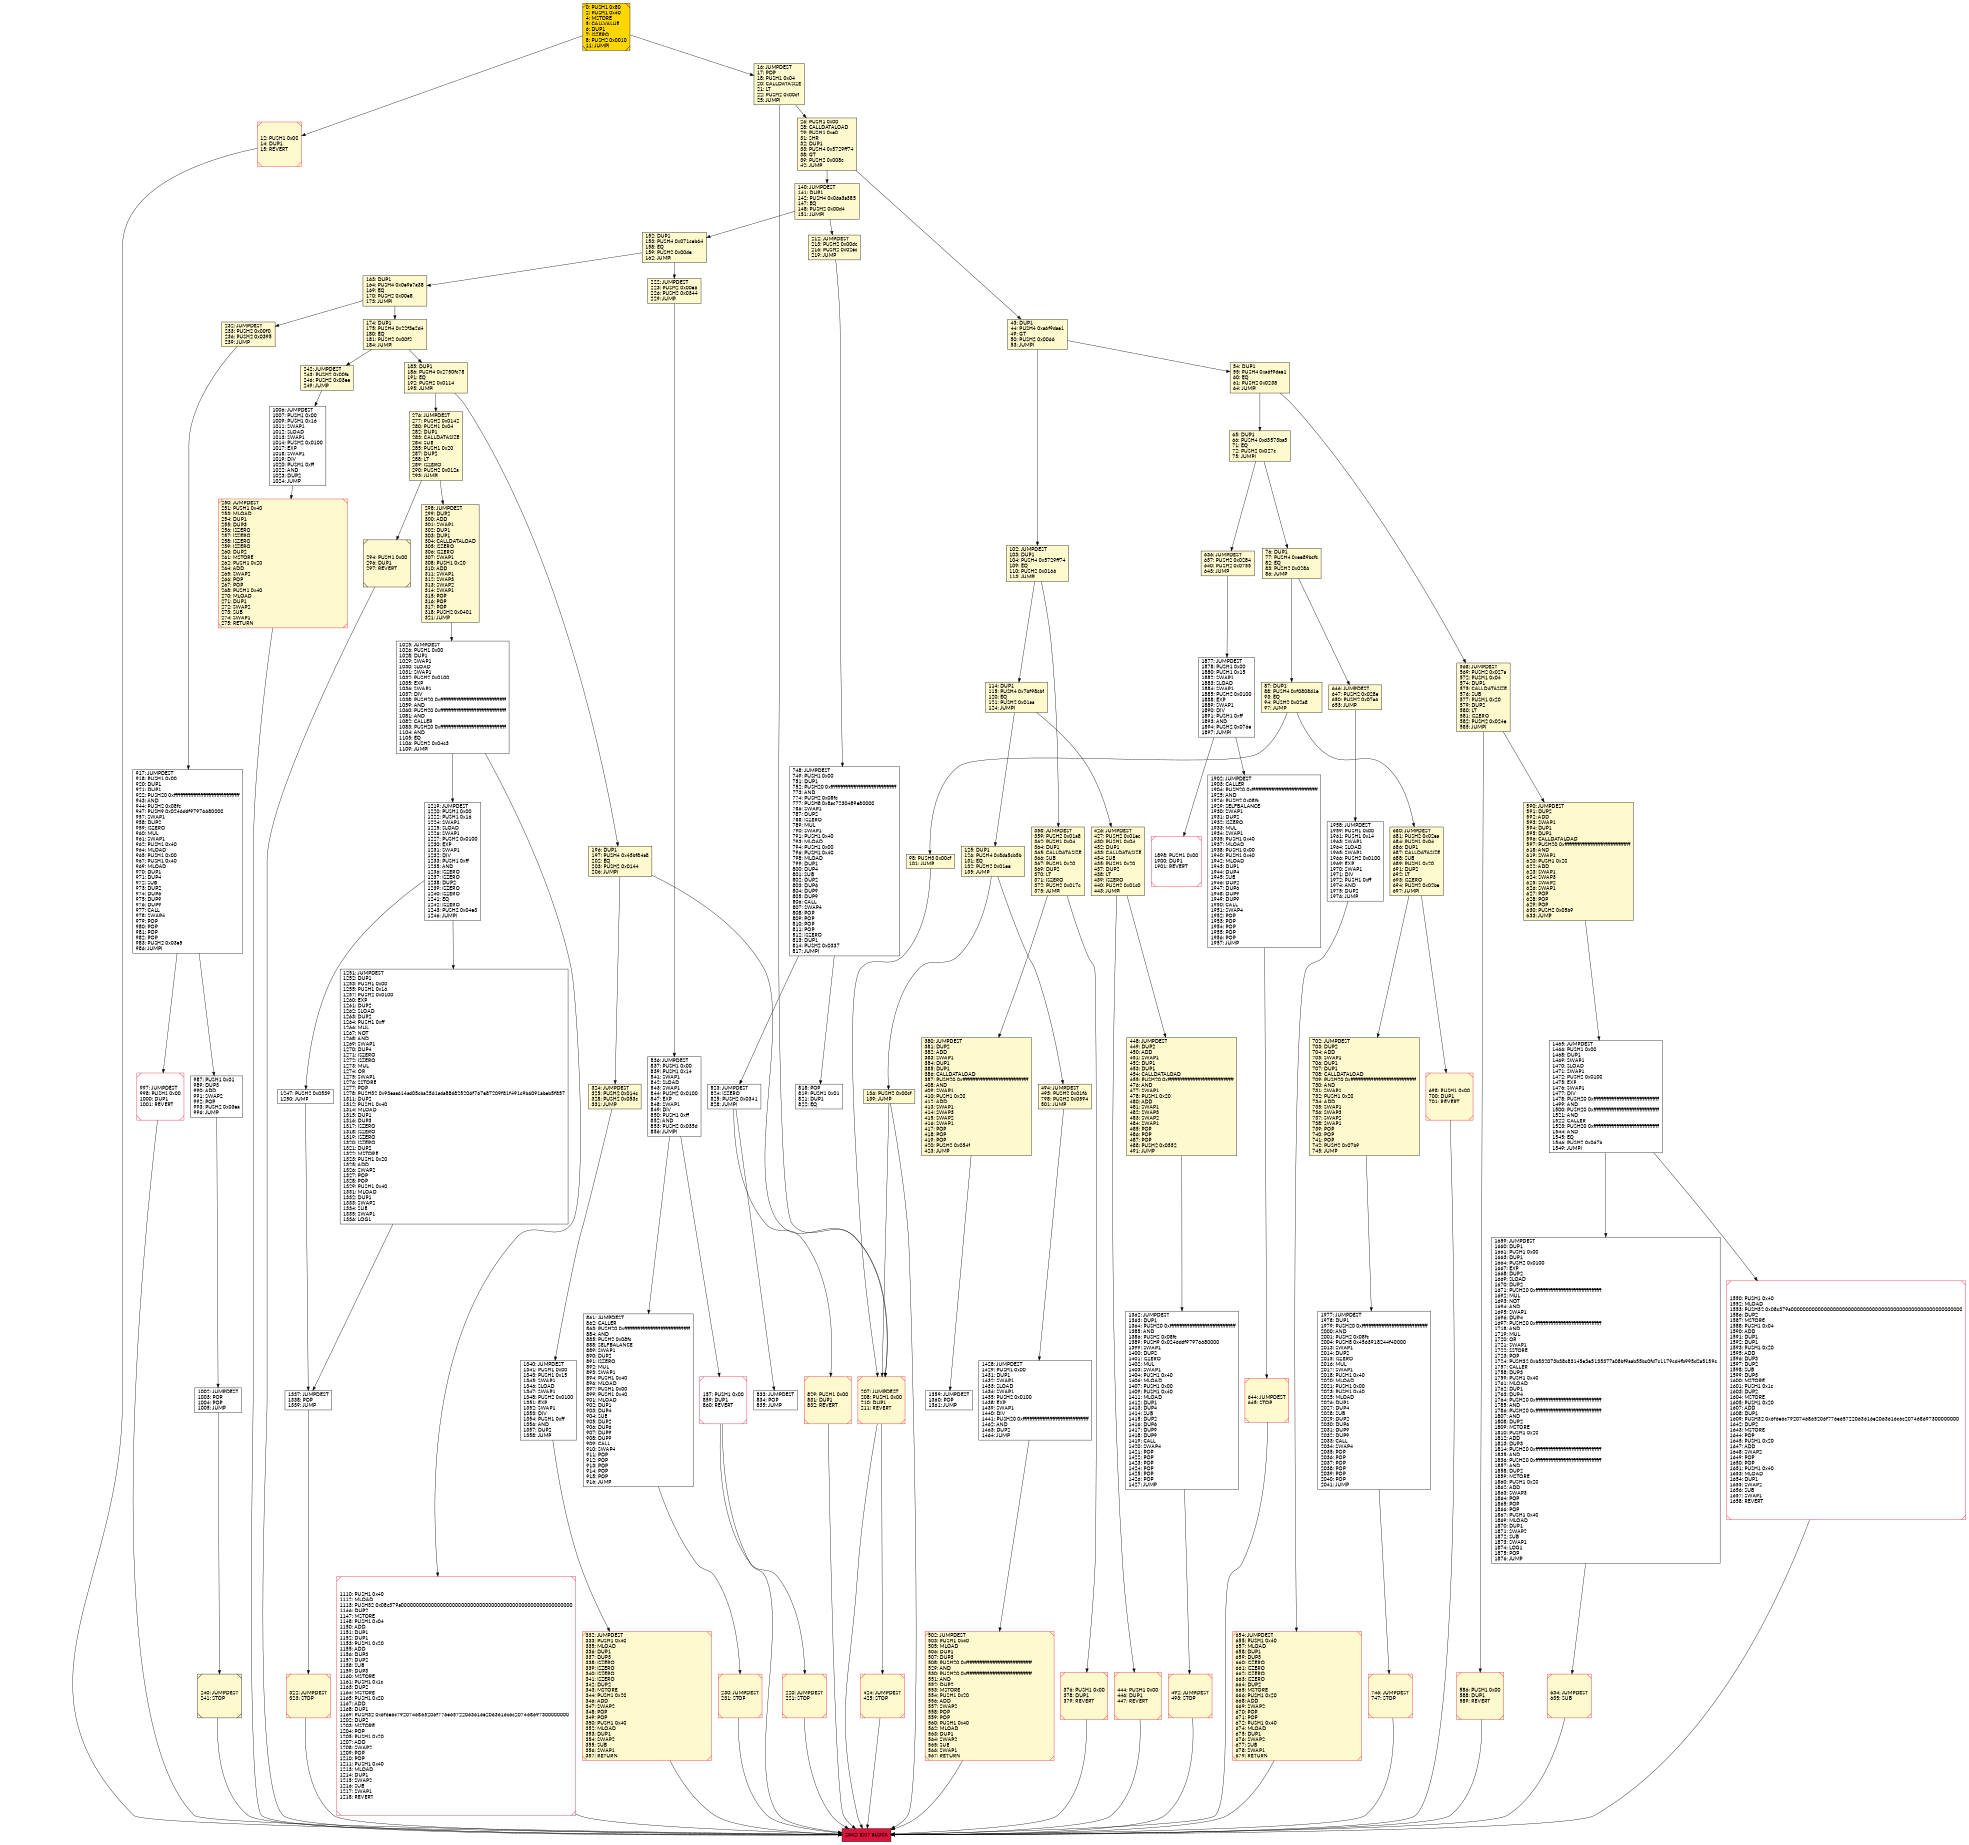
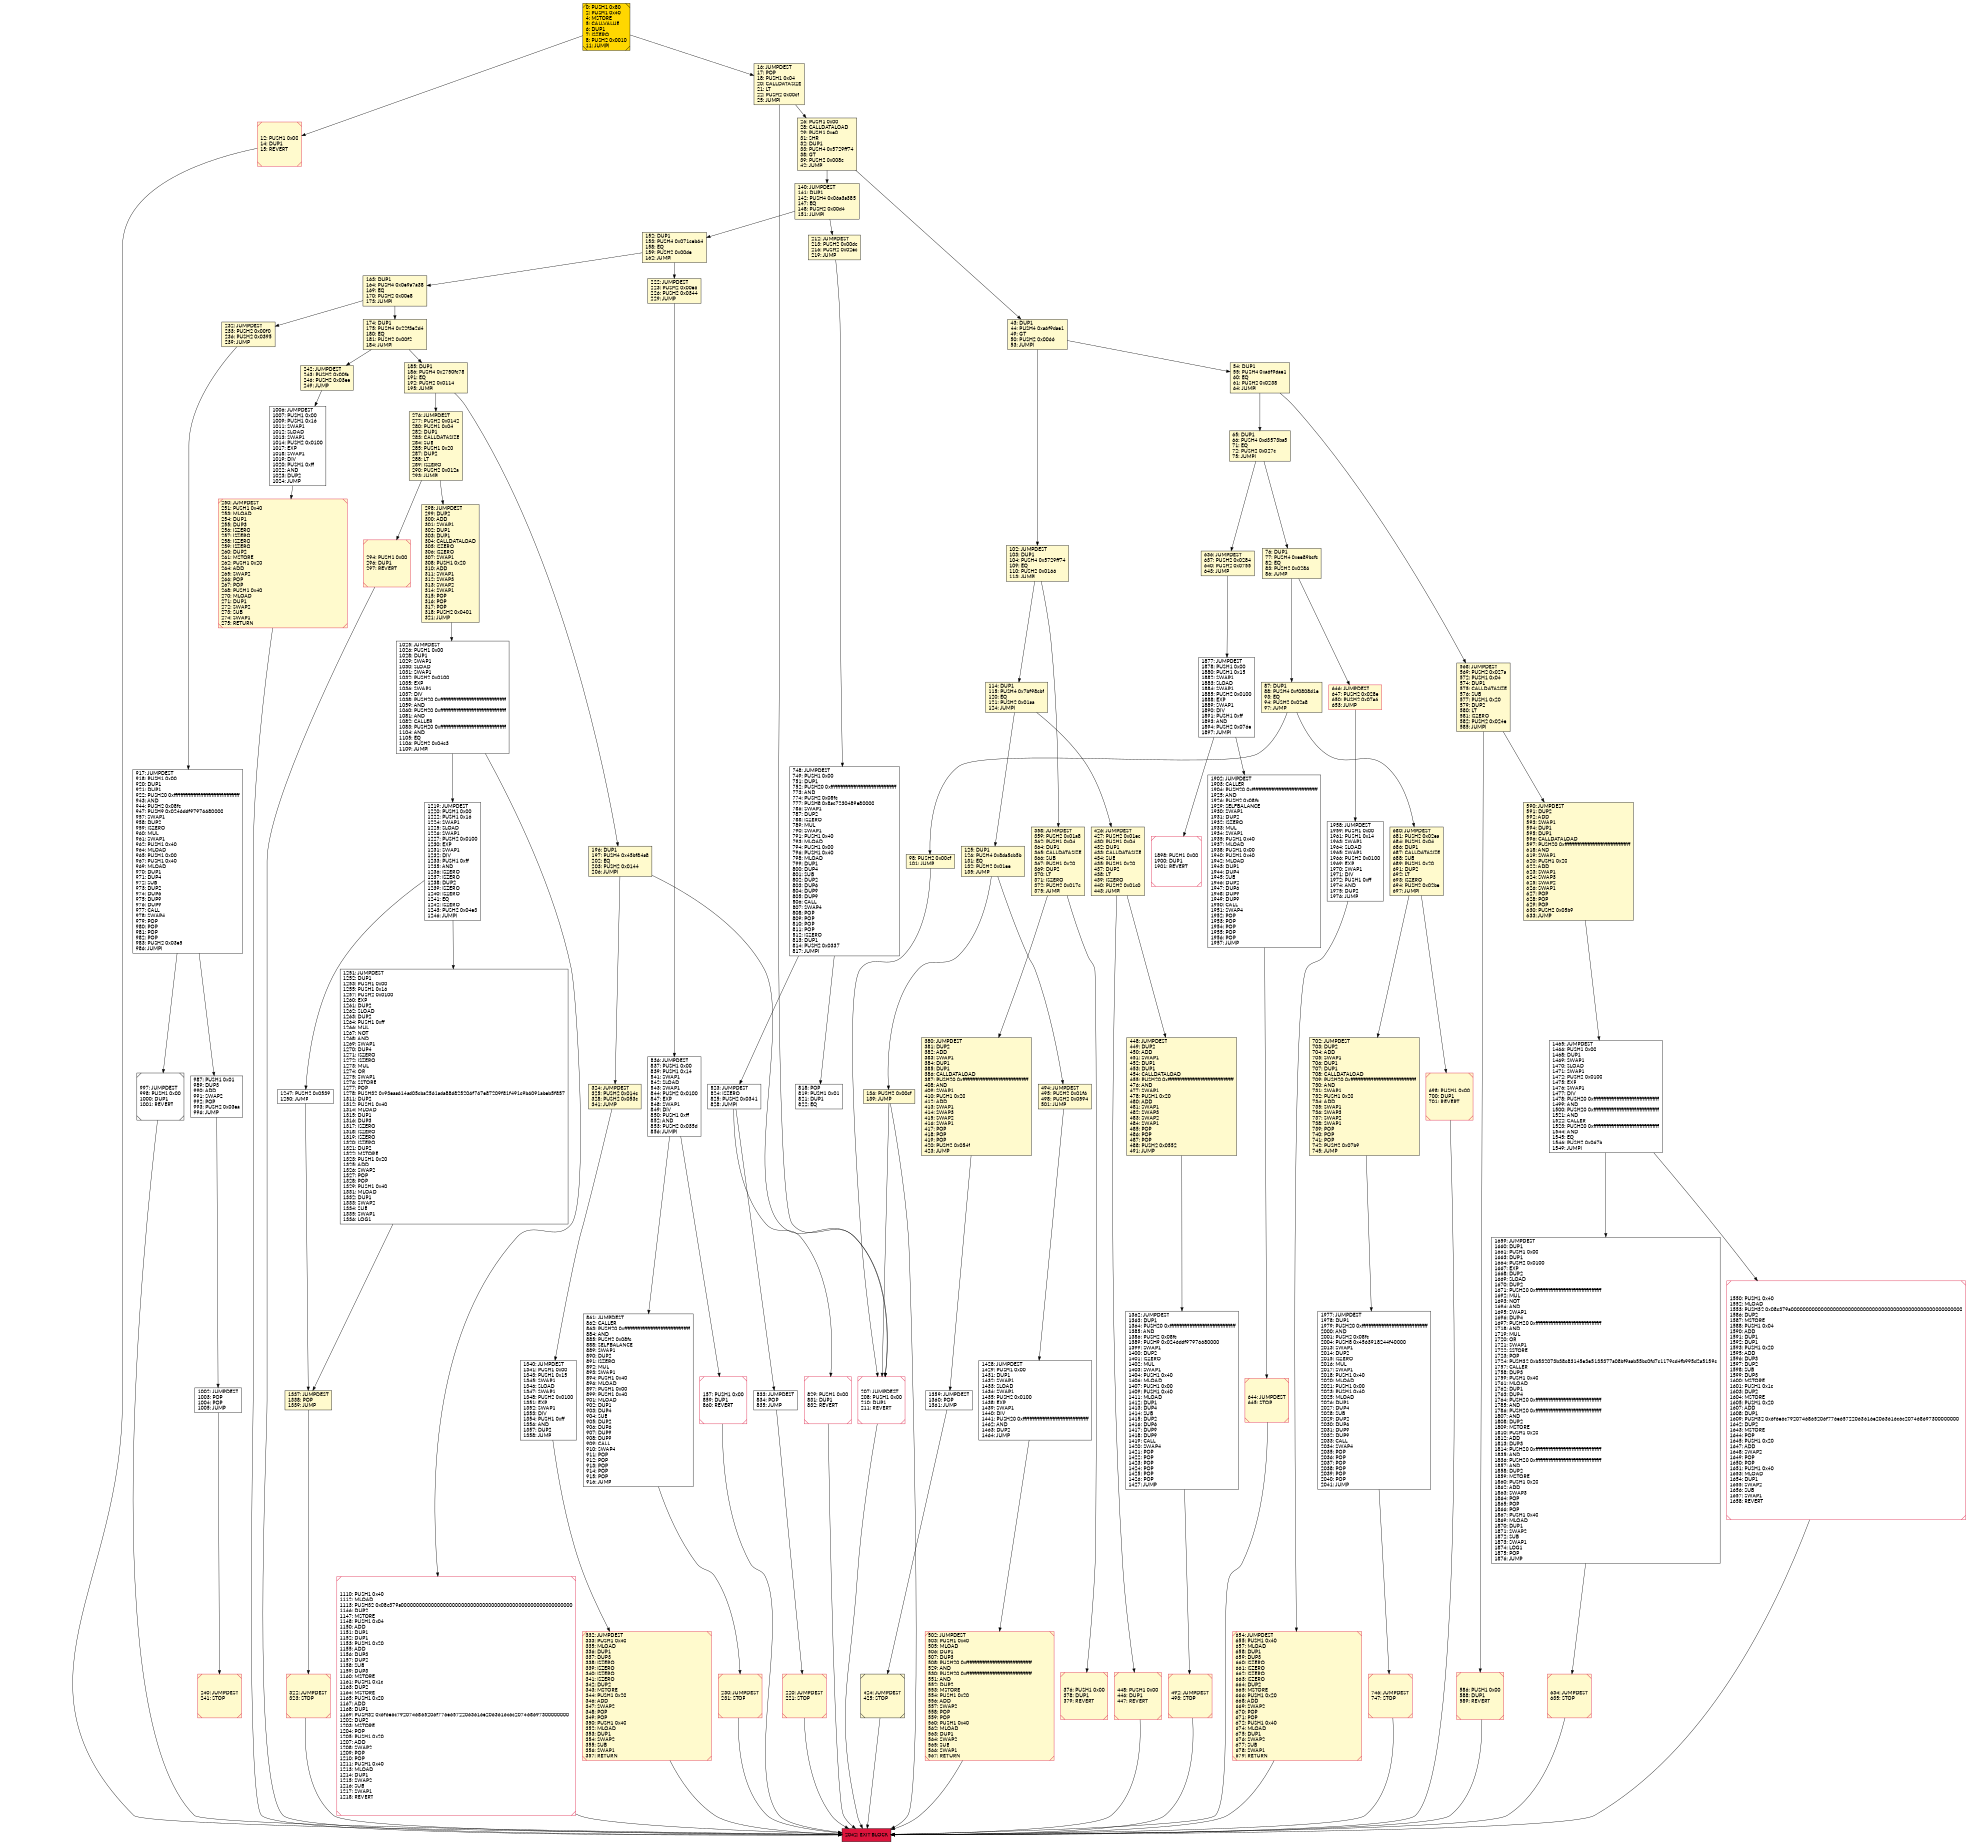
(387, 563) -> (387, 563)
(1355, 697) -> (1355, 697)
(930, 861) -> (930, 861)
(160, 1097) -> (160, 1097)
(615, 1097) -> (615, 1097)
(1065, 1097) -> (1065, 1097)
(308, 1400) -> (308, 1400)
(828, 1400) -> (828, 1400)
(881, 1400) -> (881, 1400)
(739, 1545) -> (789, 1540)
(882, 1547) -> (919, 1534)
(220, 1696) -> (220, 1696)
(883, 1696) -> (883, 1696)
(1138, 1696) -> (1138, 1696)
(1569, 1696) -> (1569, 1696)
(1028, 1823) -> none
(490, 1832) -> none
